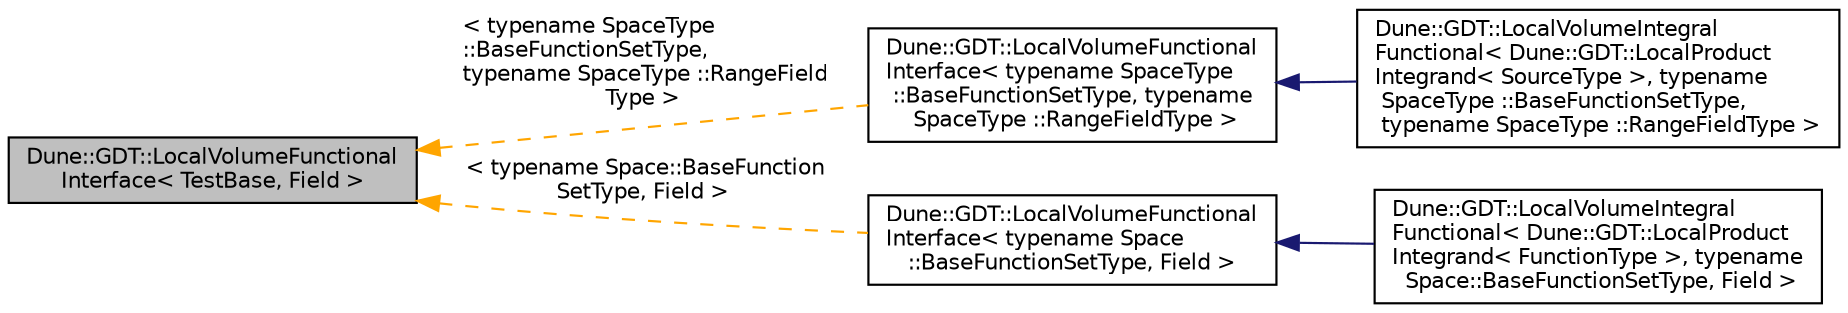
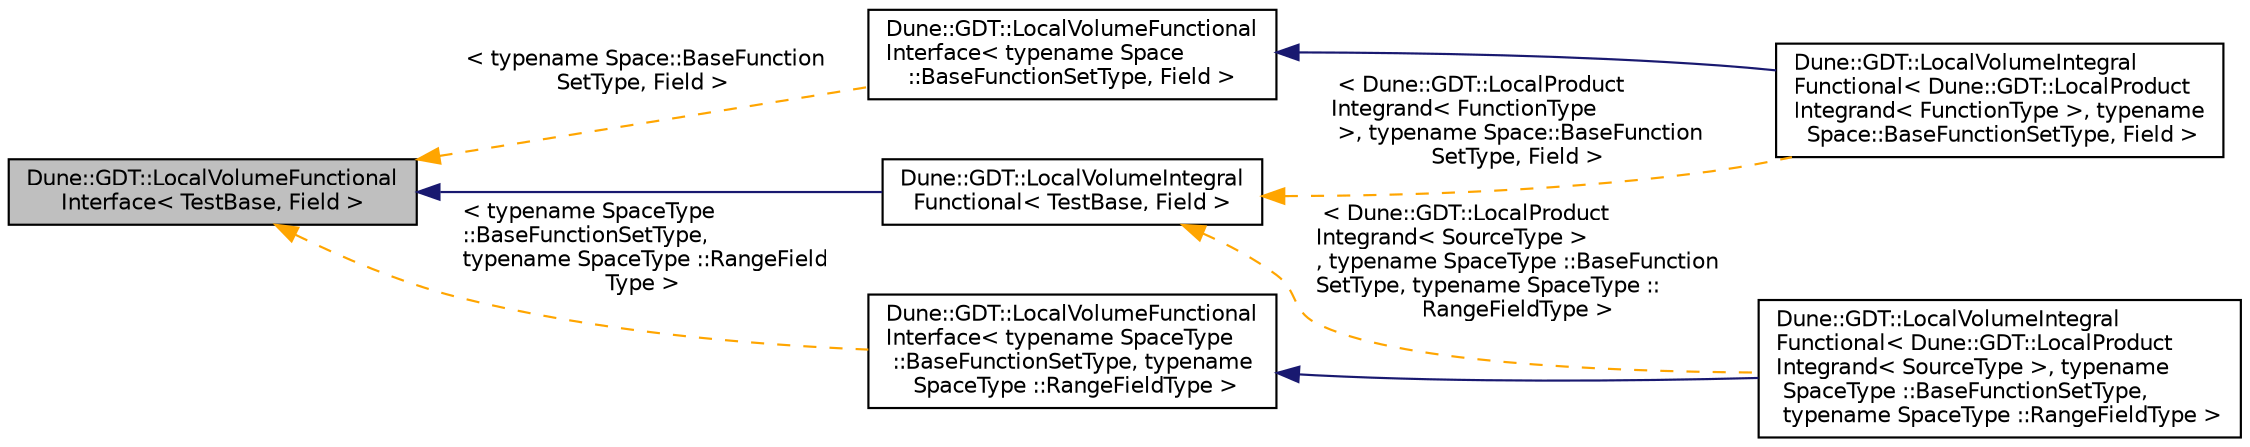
none -> (1072, 192)
